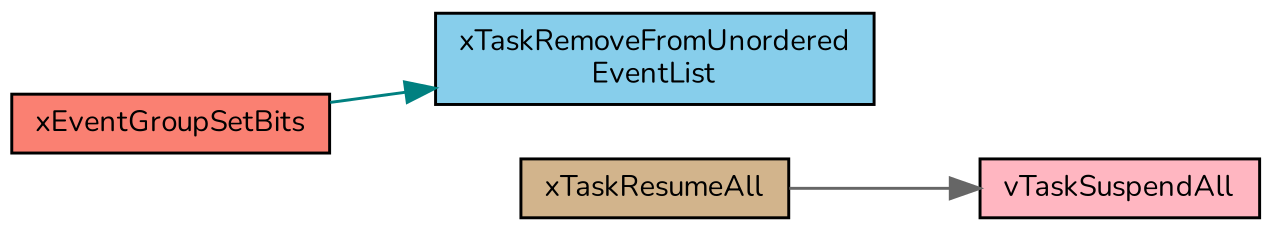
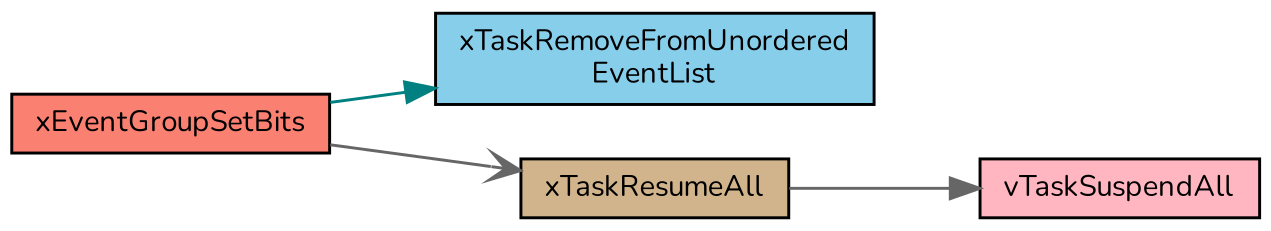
none -> (411, 156)
